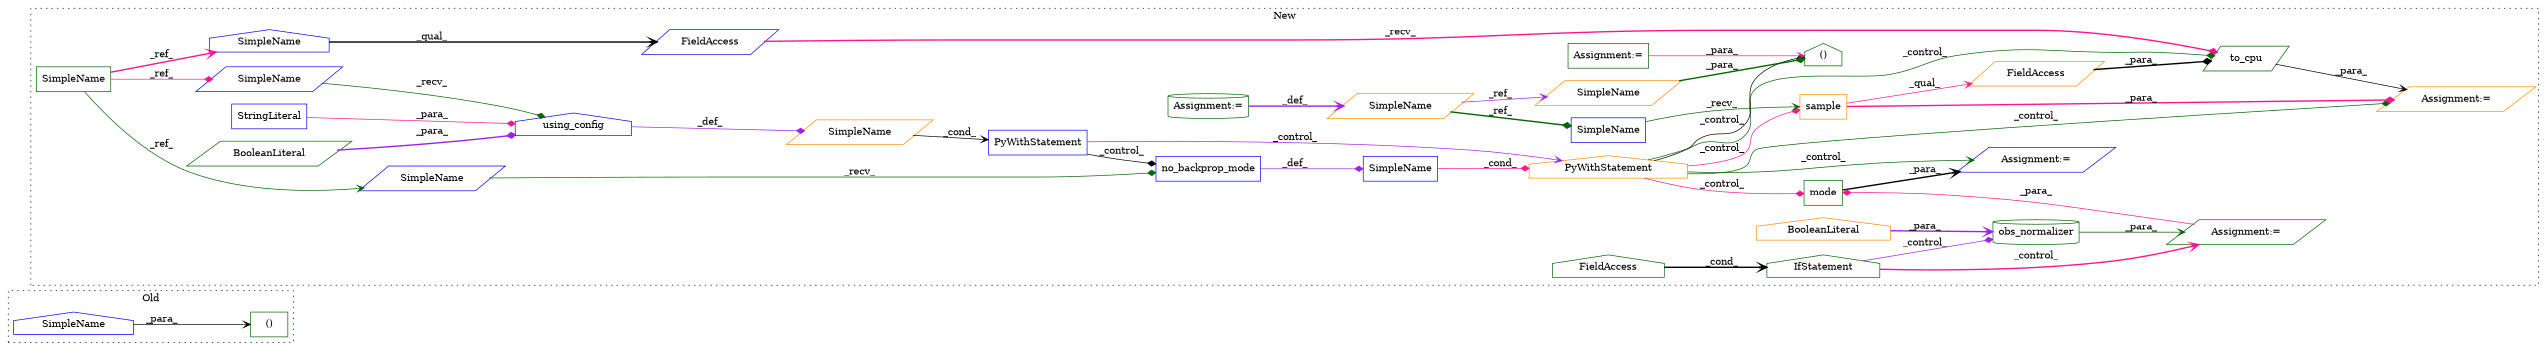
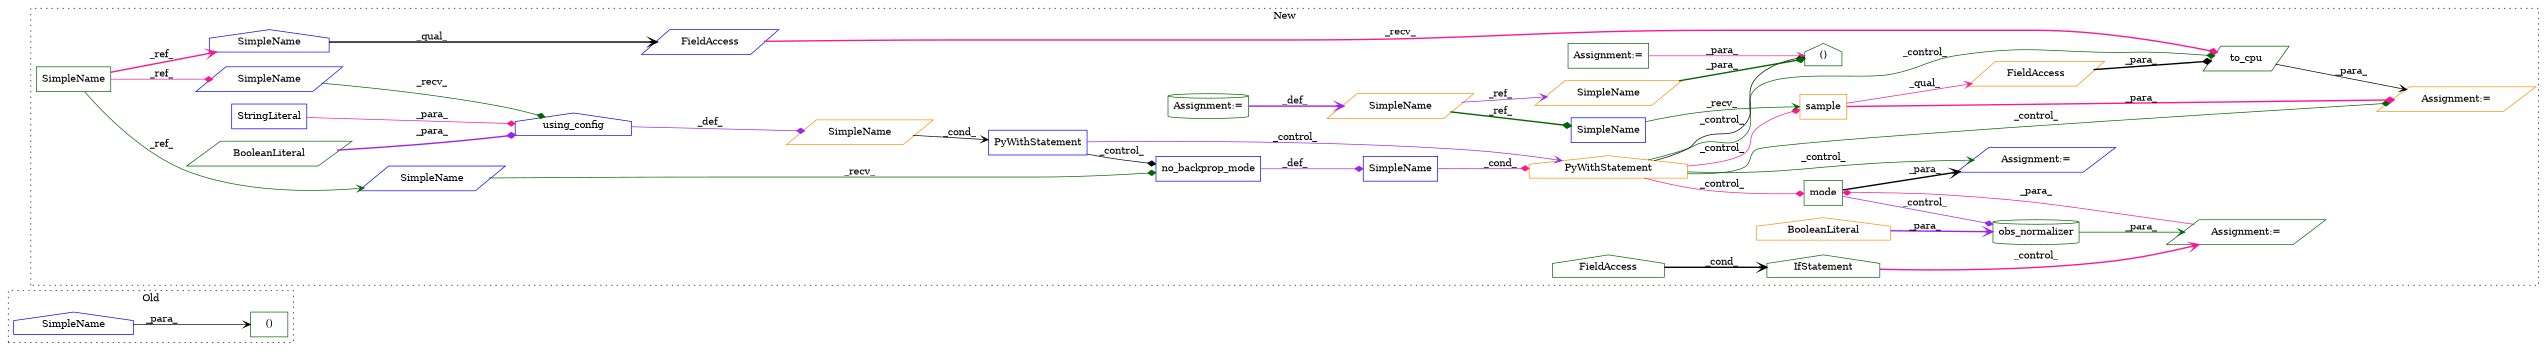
(1924, 251) -> (1914, 210)
